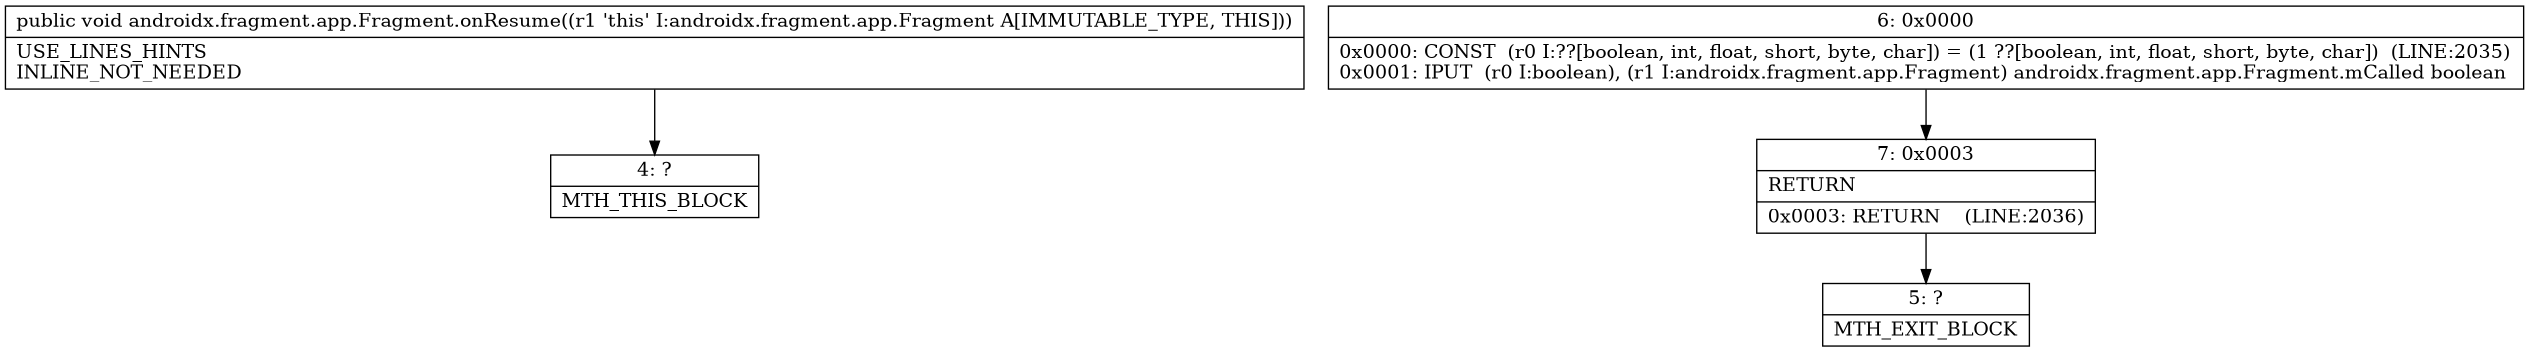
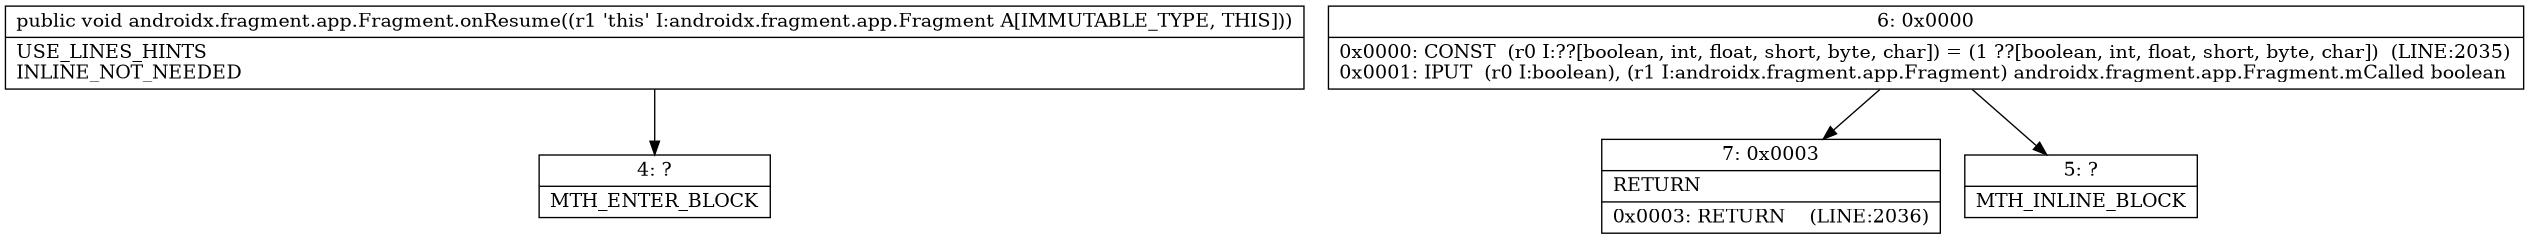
(655, 201) -> (655, 201)
(1926, 251) -> (2004, 117)
(1926, 330) -> (2081, 201)
